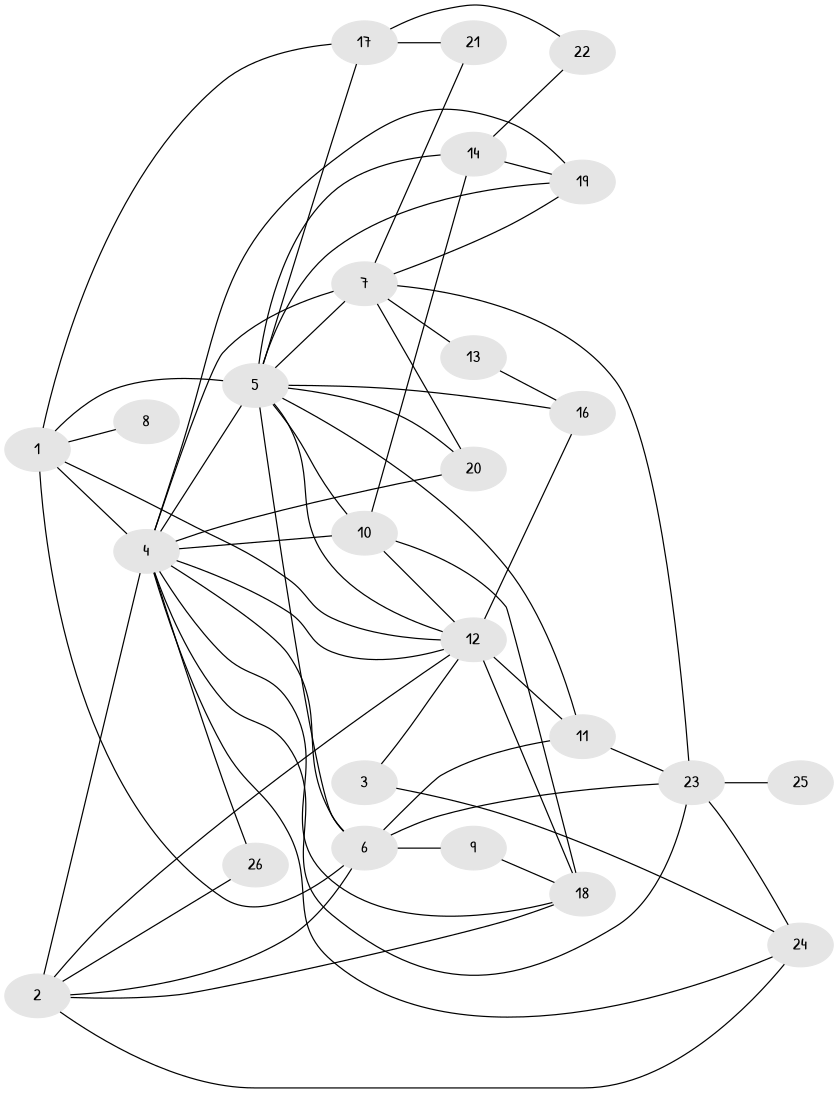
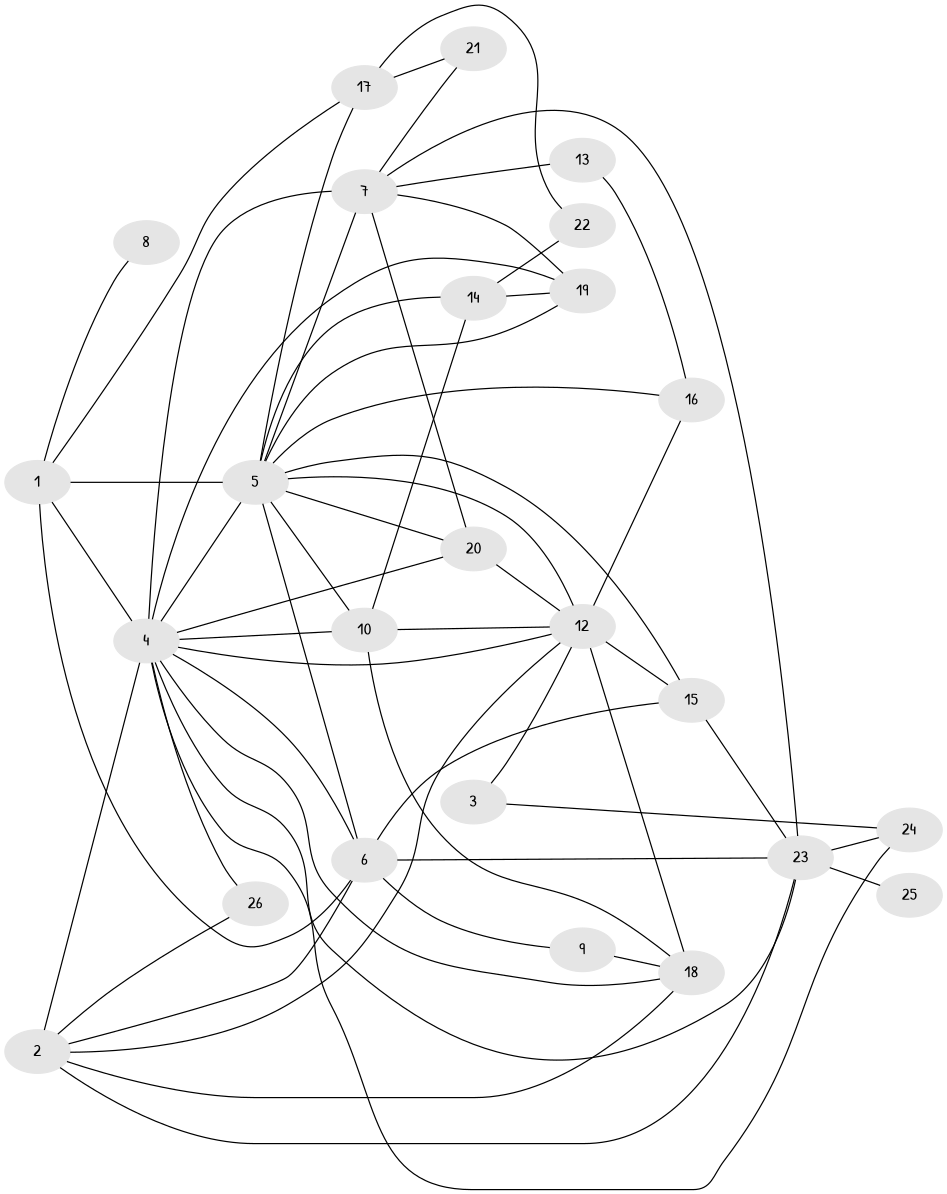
(254, 557) -> (528, 588)
(583, 737) -> (692, 700)
(435, 1088) -> (494, 1144)
